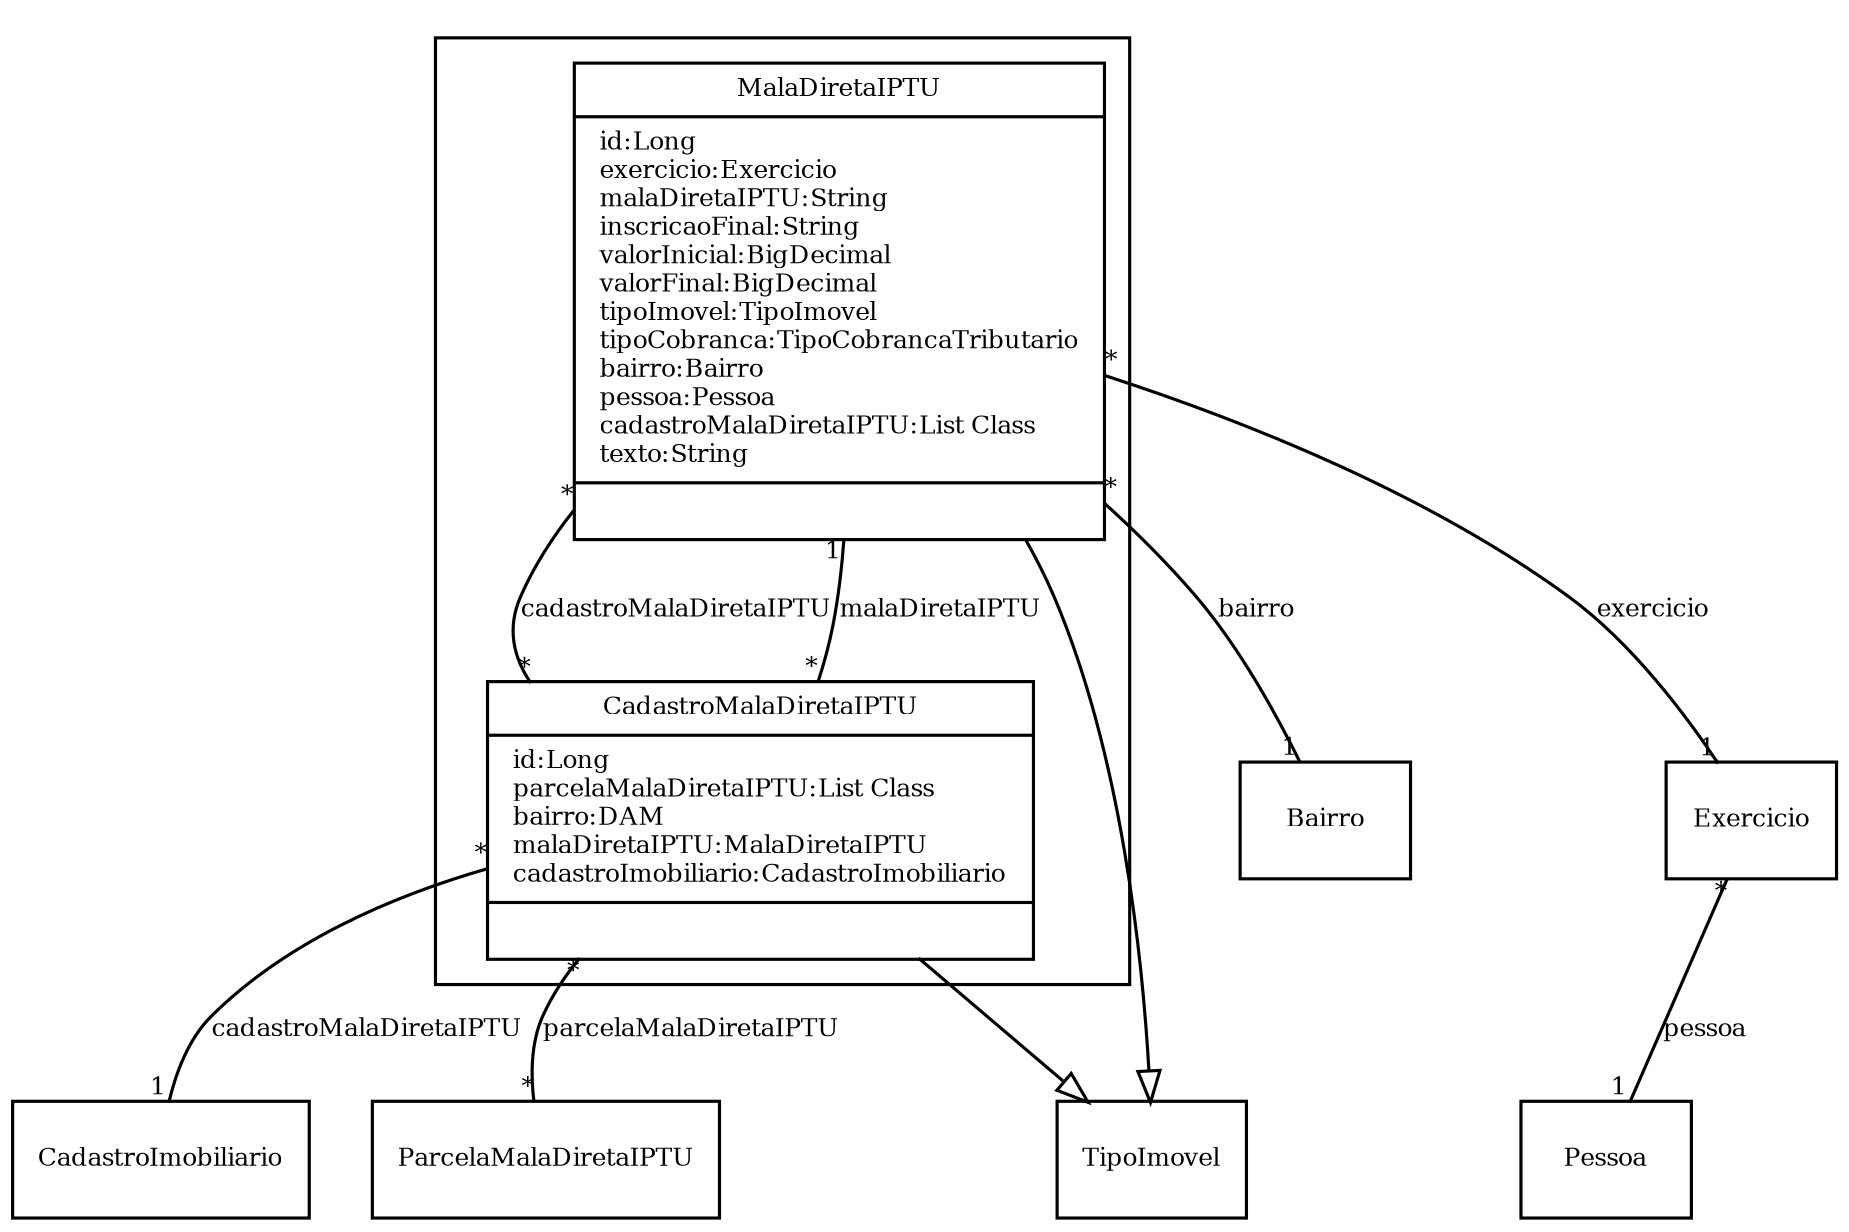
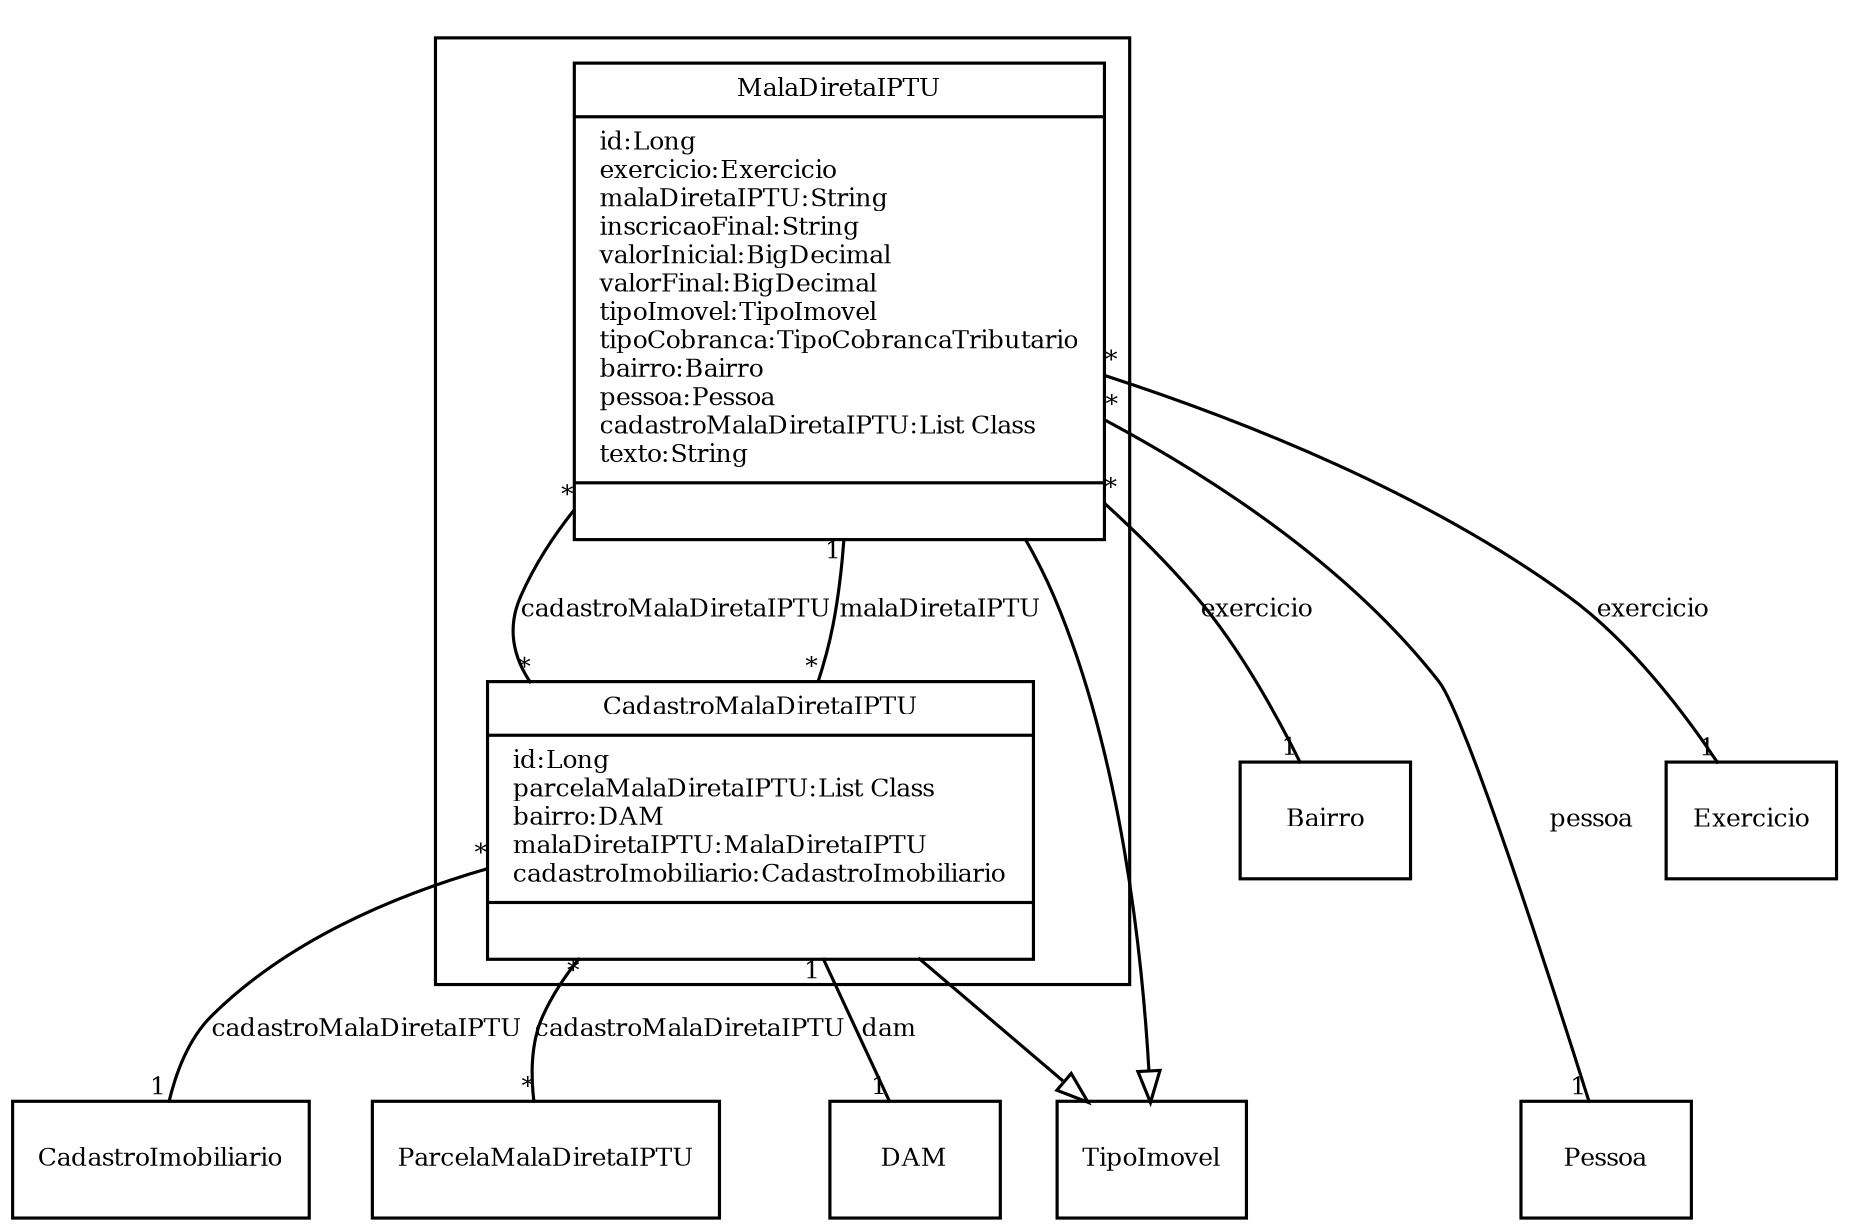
(1257, 611) -> (1257, 611)
(1679, 991) -> (1444, 691)
(691, 1030) -> (691, 1030)
none -> (915, 1160)
